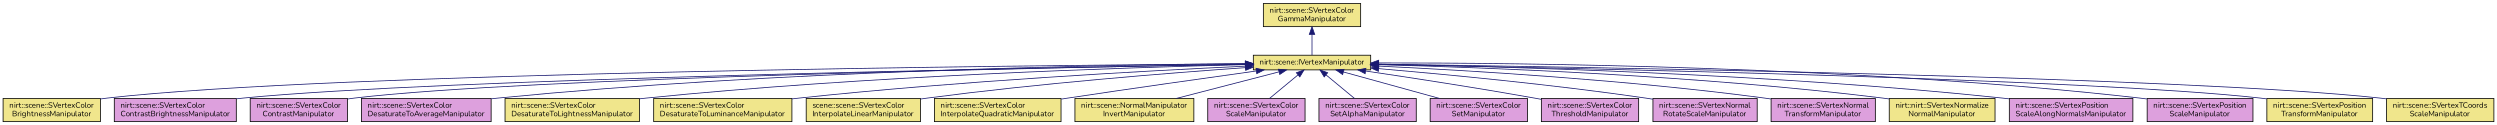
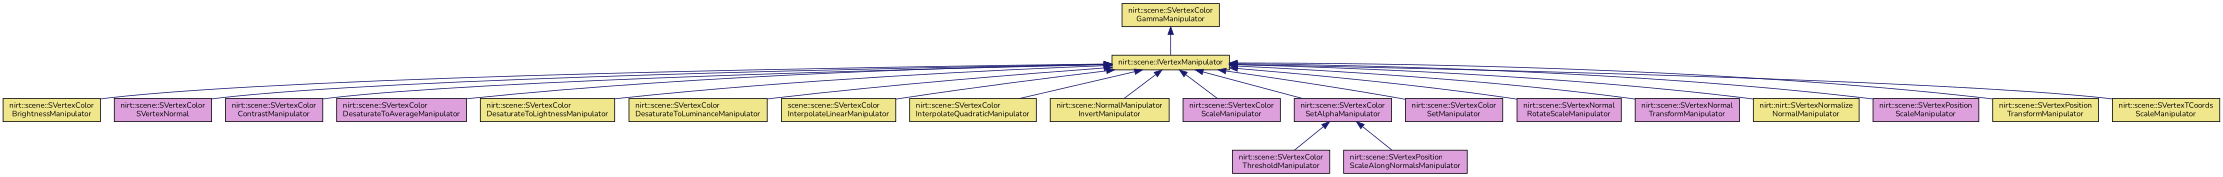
(1757, 79) -> (1377, 138)
(1454, 85) -> (1309, 138)
(175, 110) -> (163, 110)
